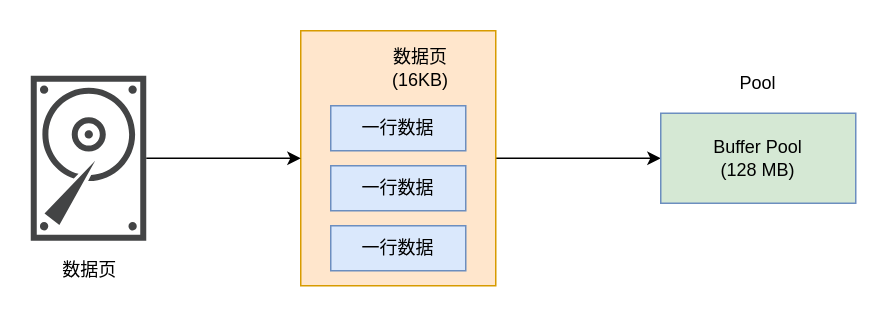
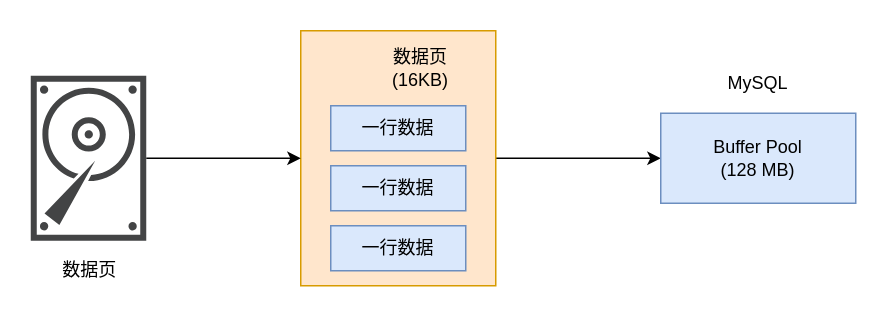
(758, 83) -> (758, 83)
(758, 158) -> (758, 158)
